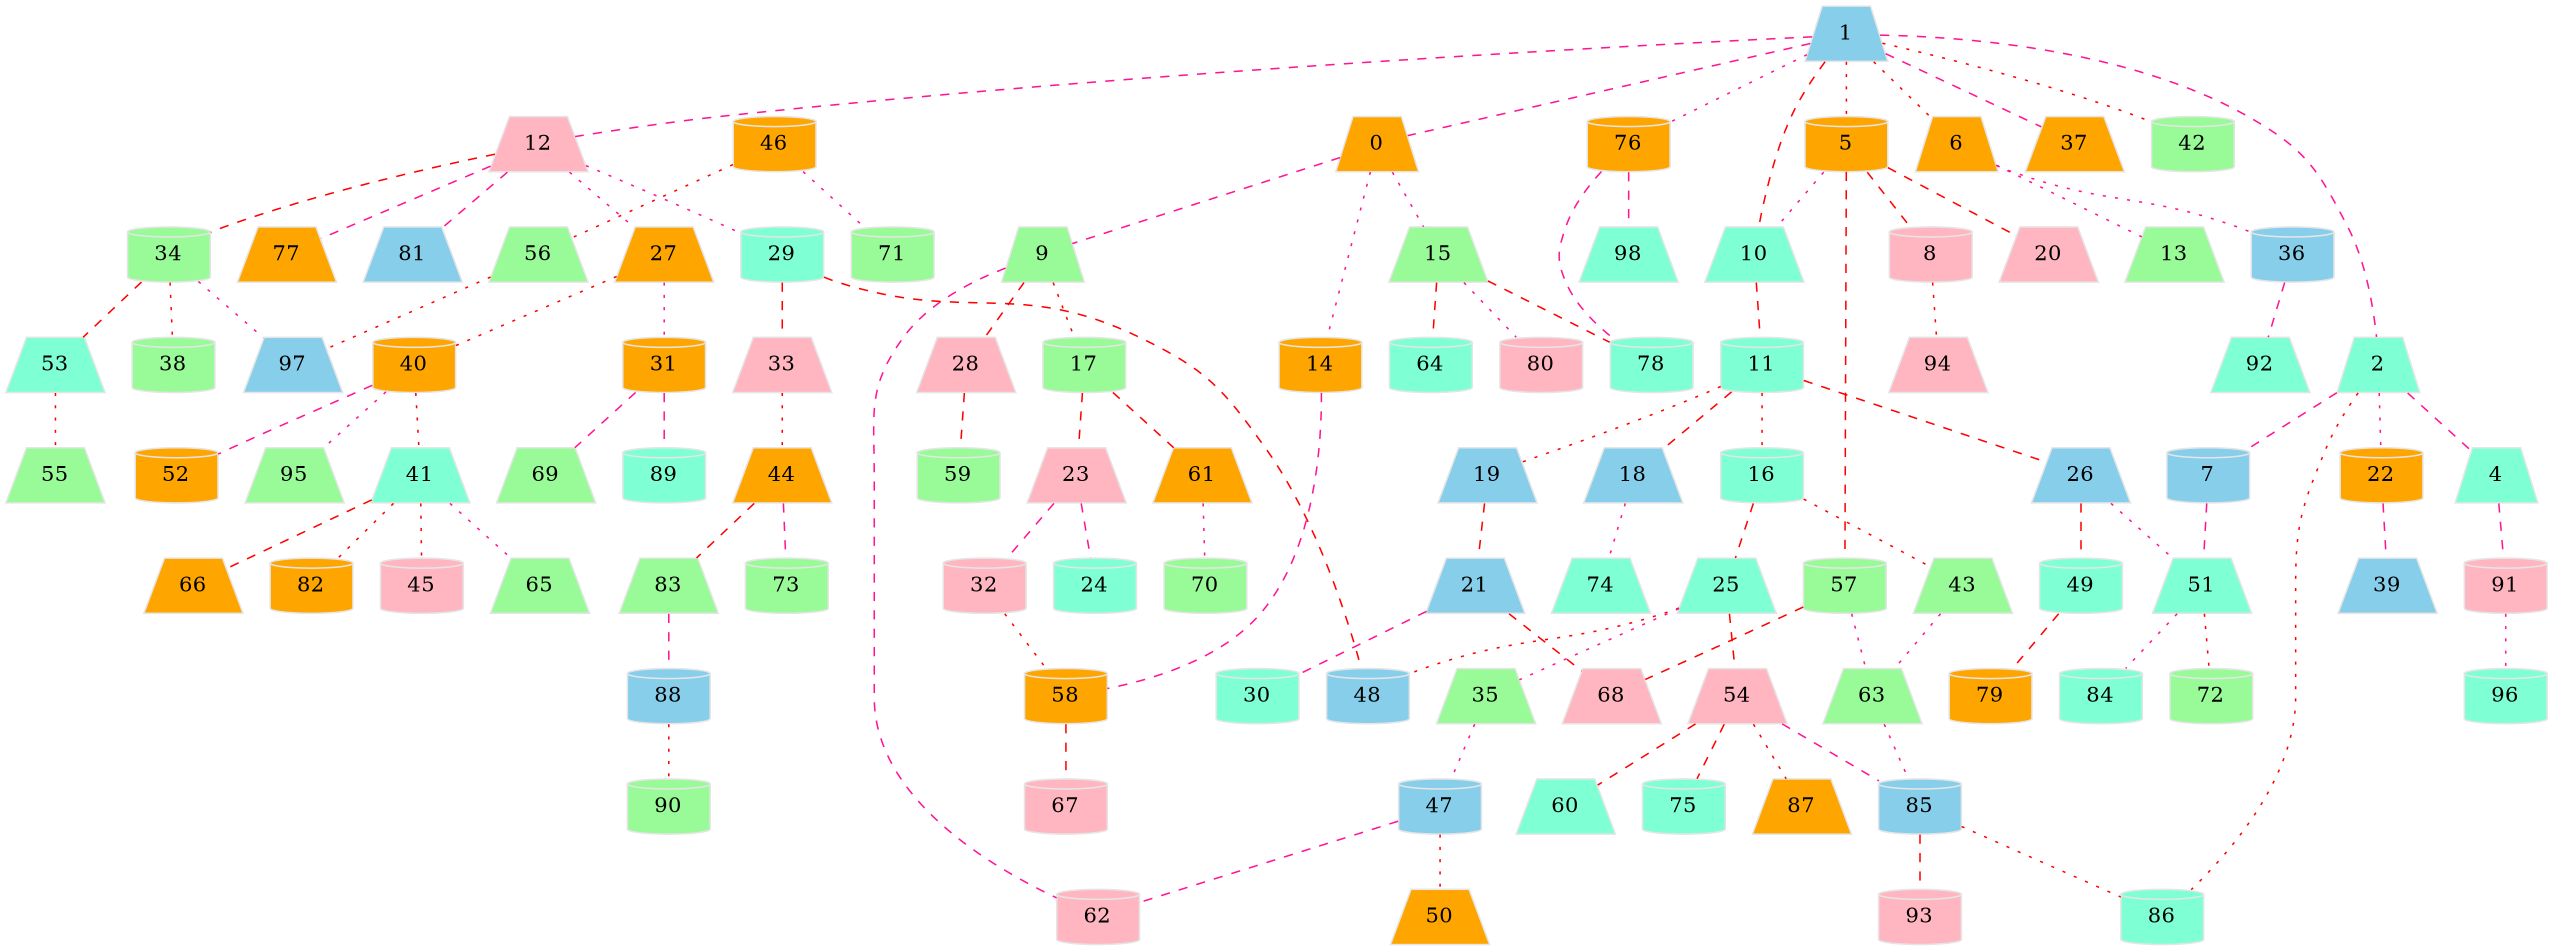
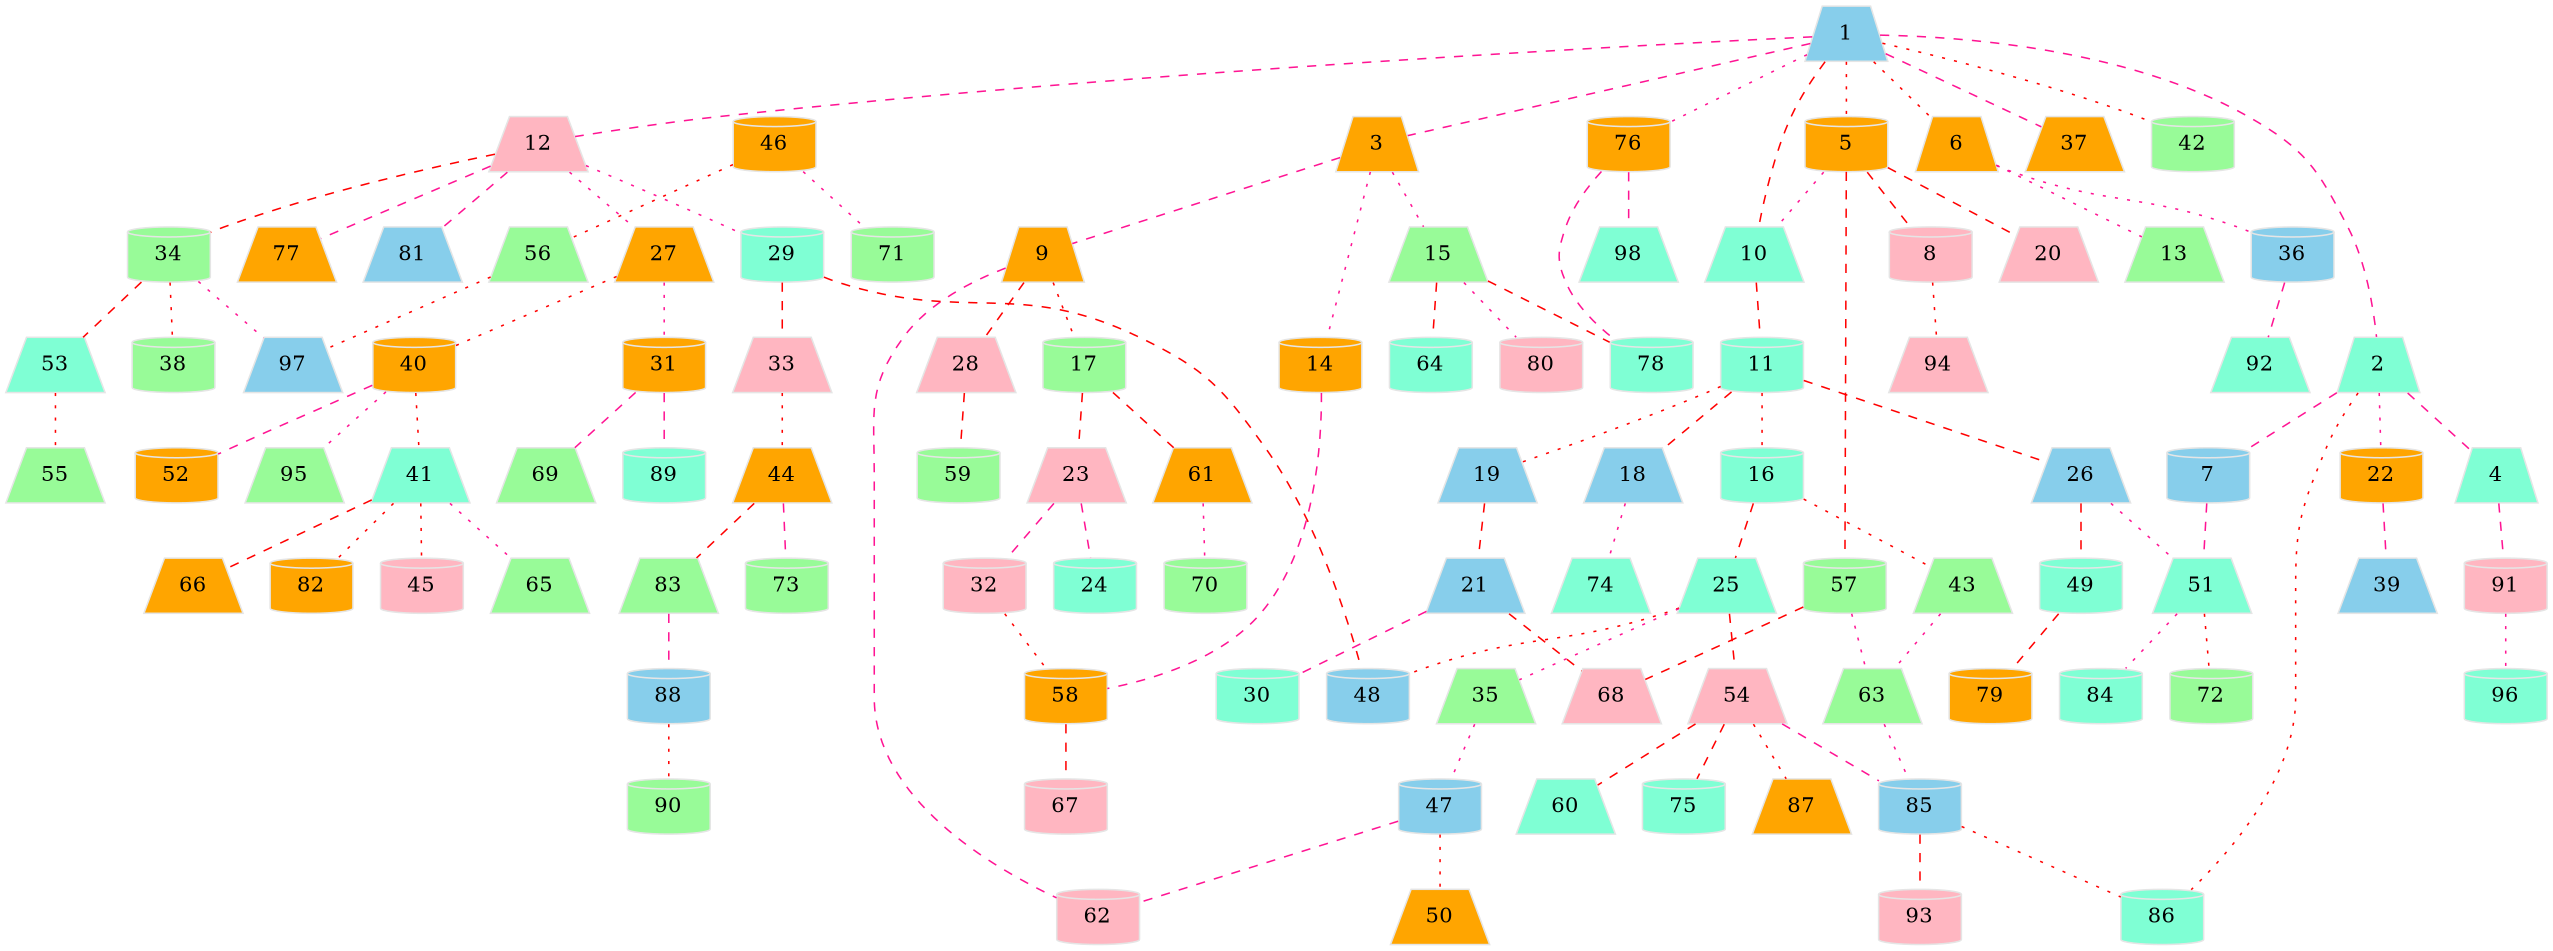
(1377, 144) -> (1377, 144)
(1043, 255) -> (1043, 255)
